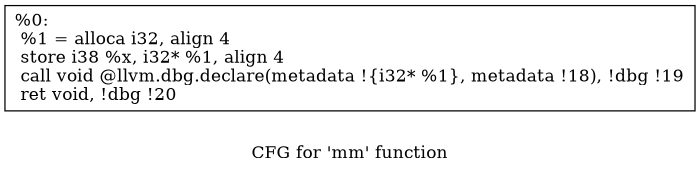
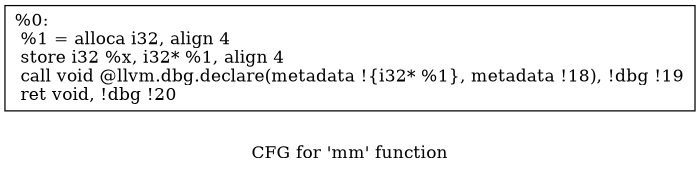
(150, 58) -> (150, 58)
